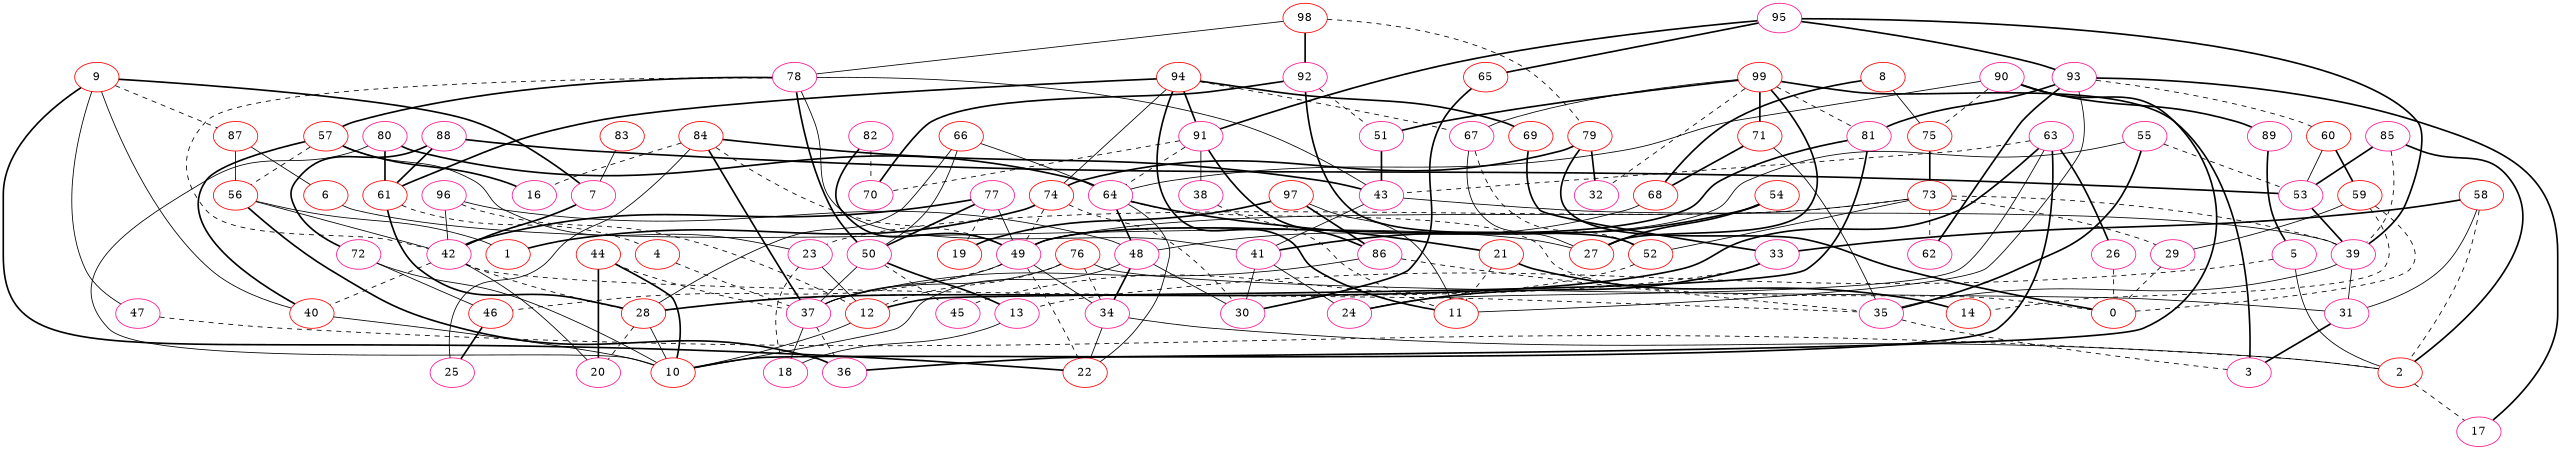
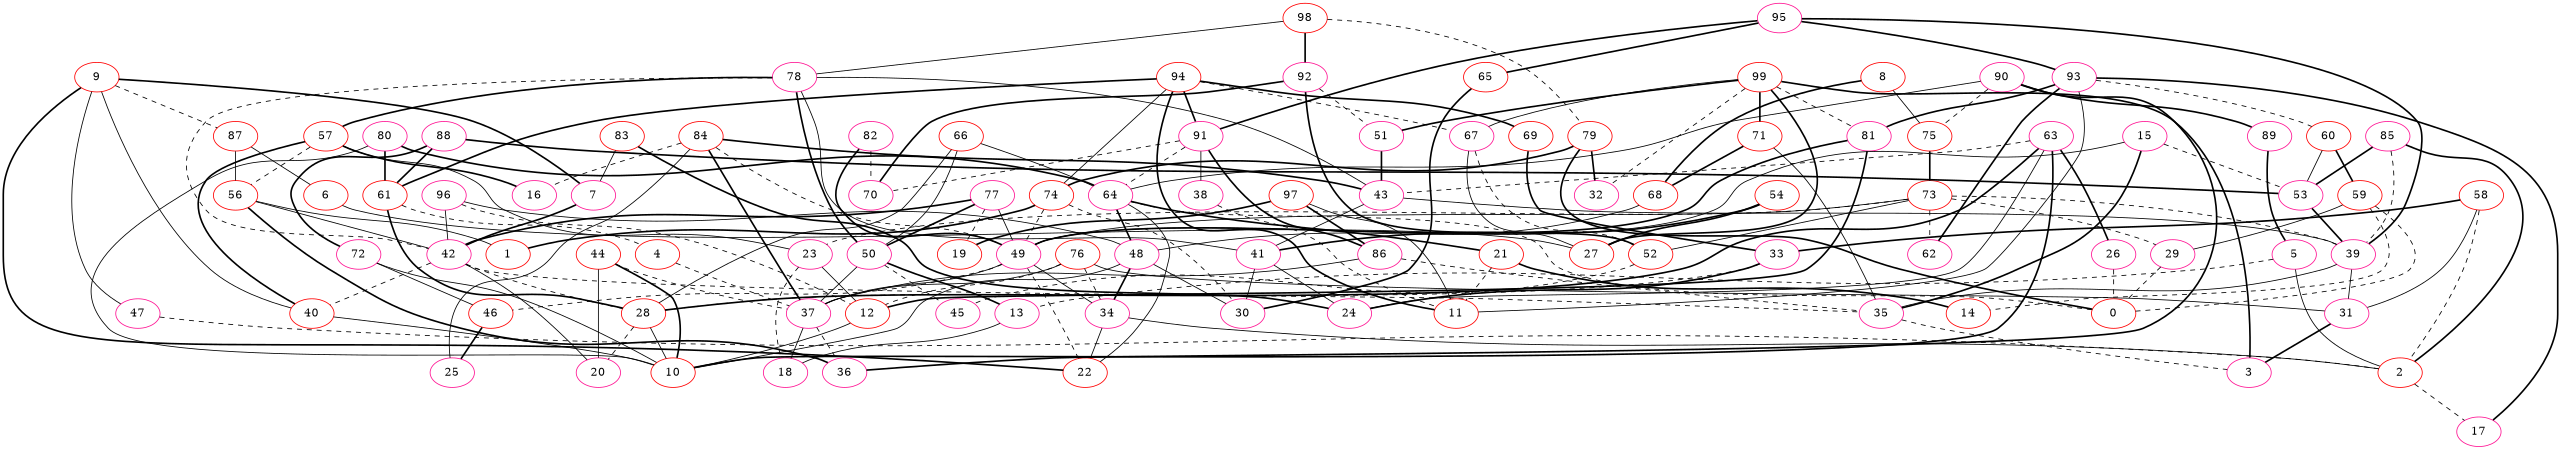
(2145, 136) -> (2145, 136)
none -> (933, 270)
(598, 314) -> (598, 314)
